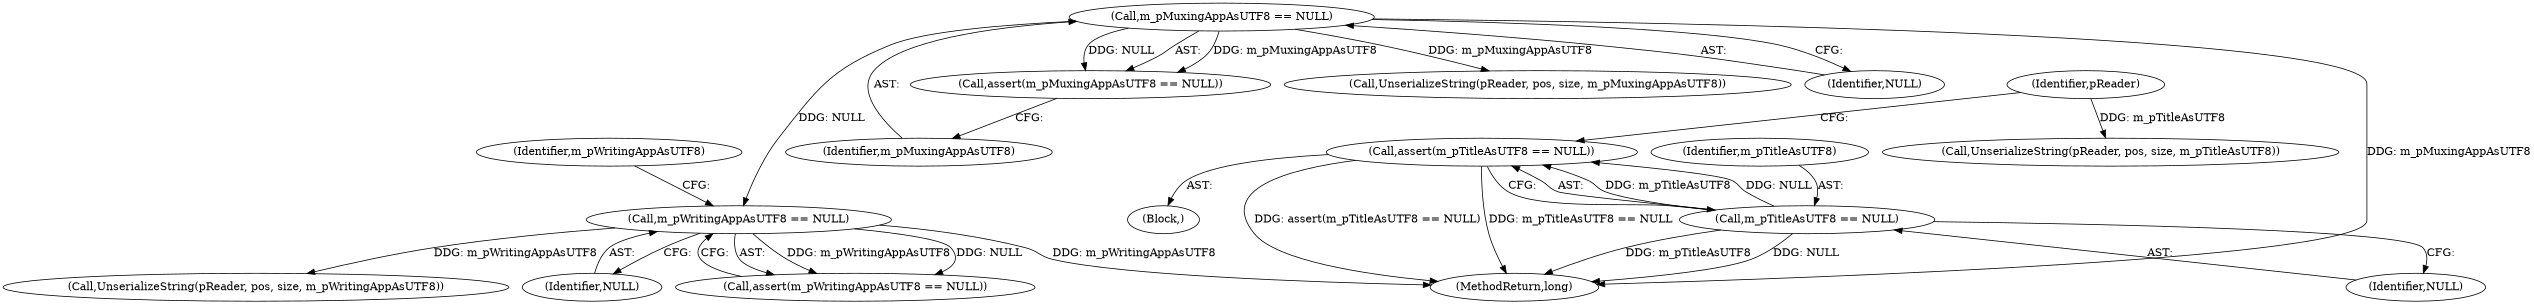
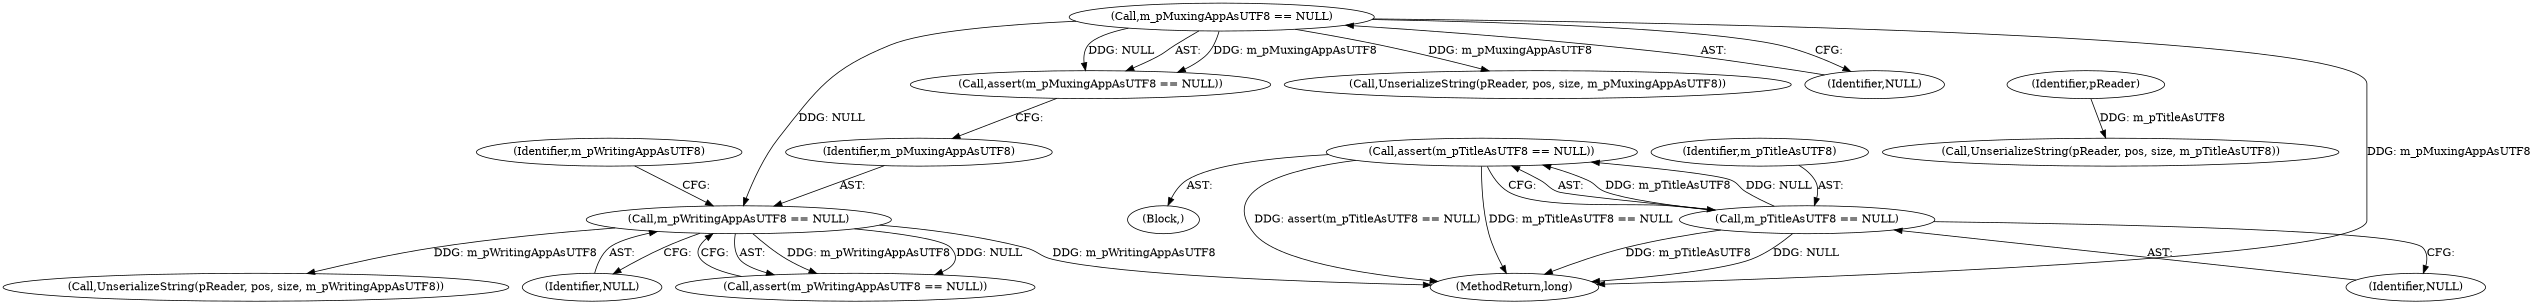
(928, 43) -> (833, 185)
(1802, 116) -> none
